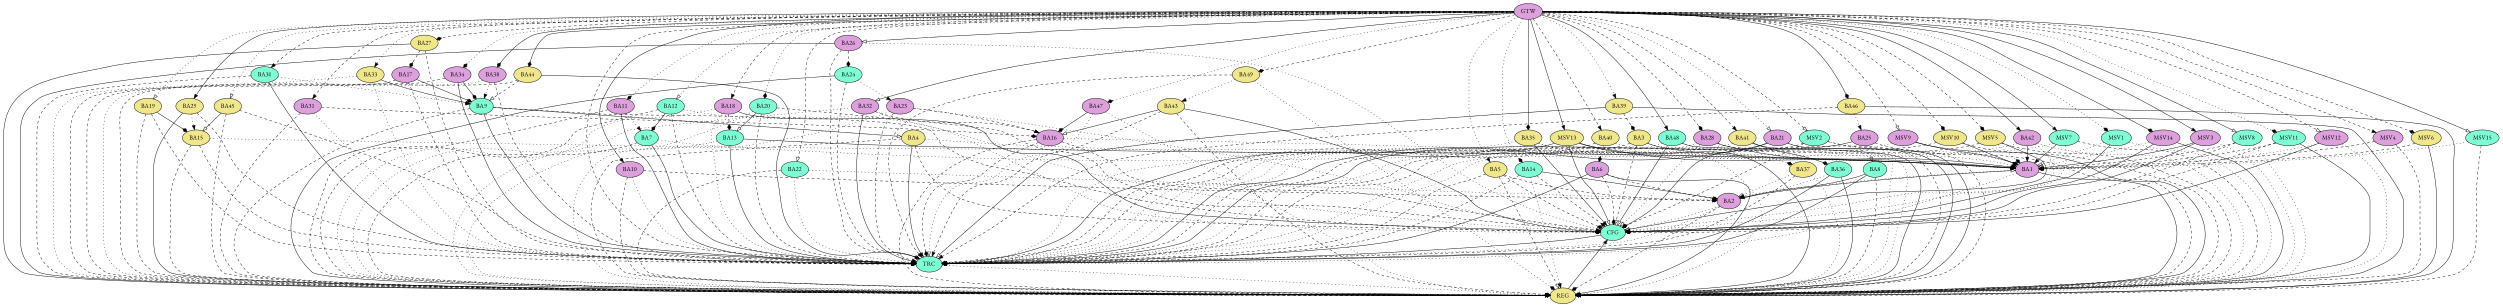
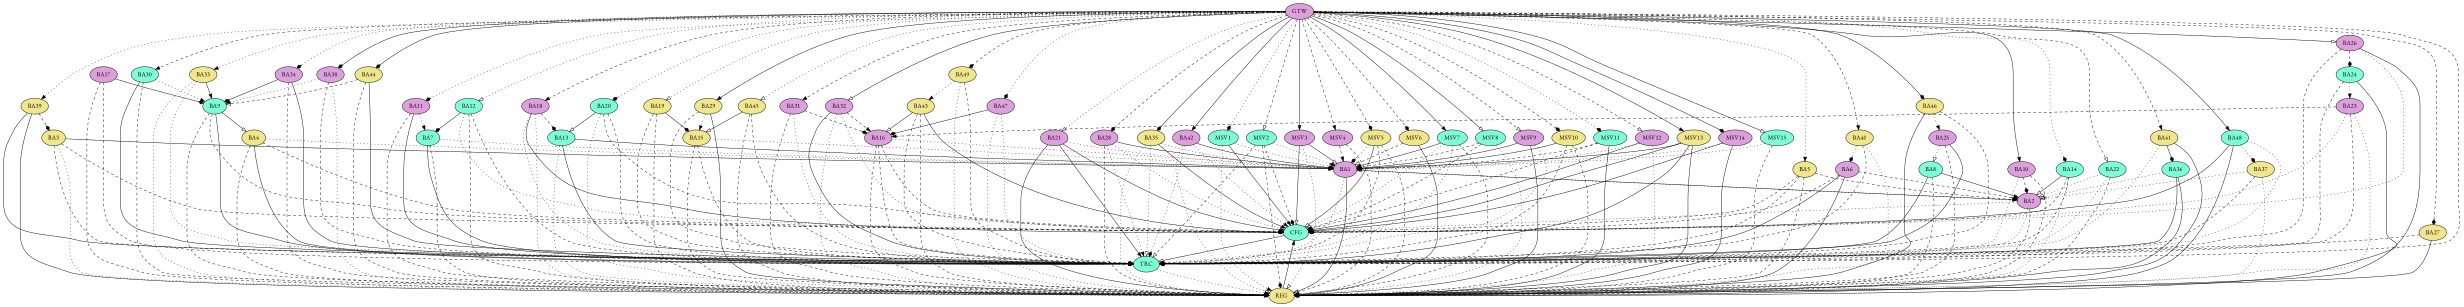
(416, 57) -> none
